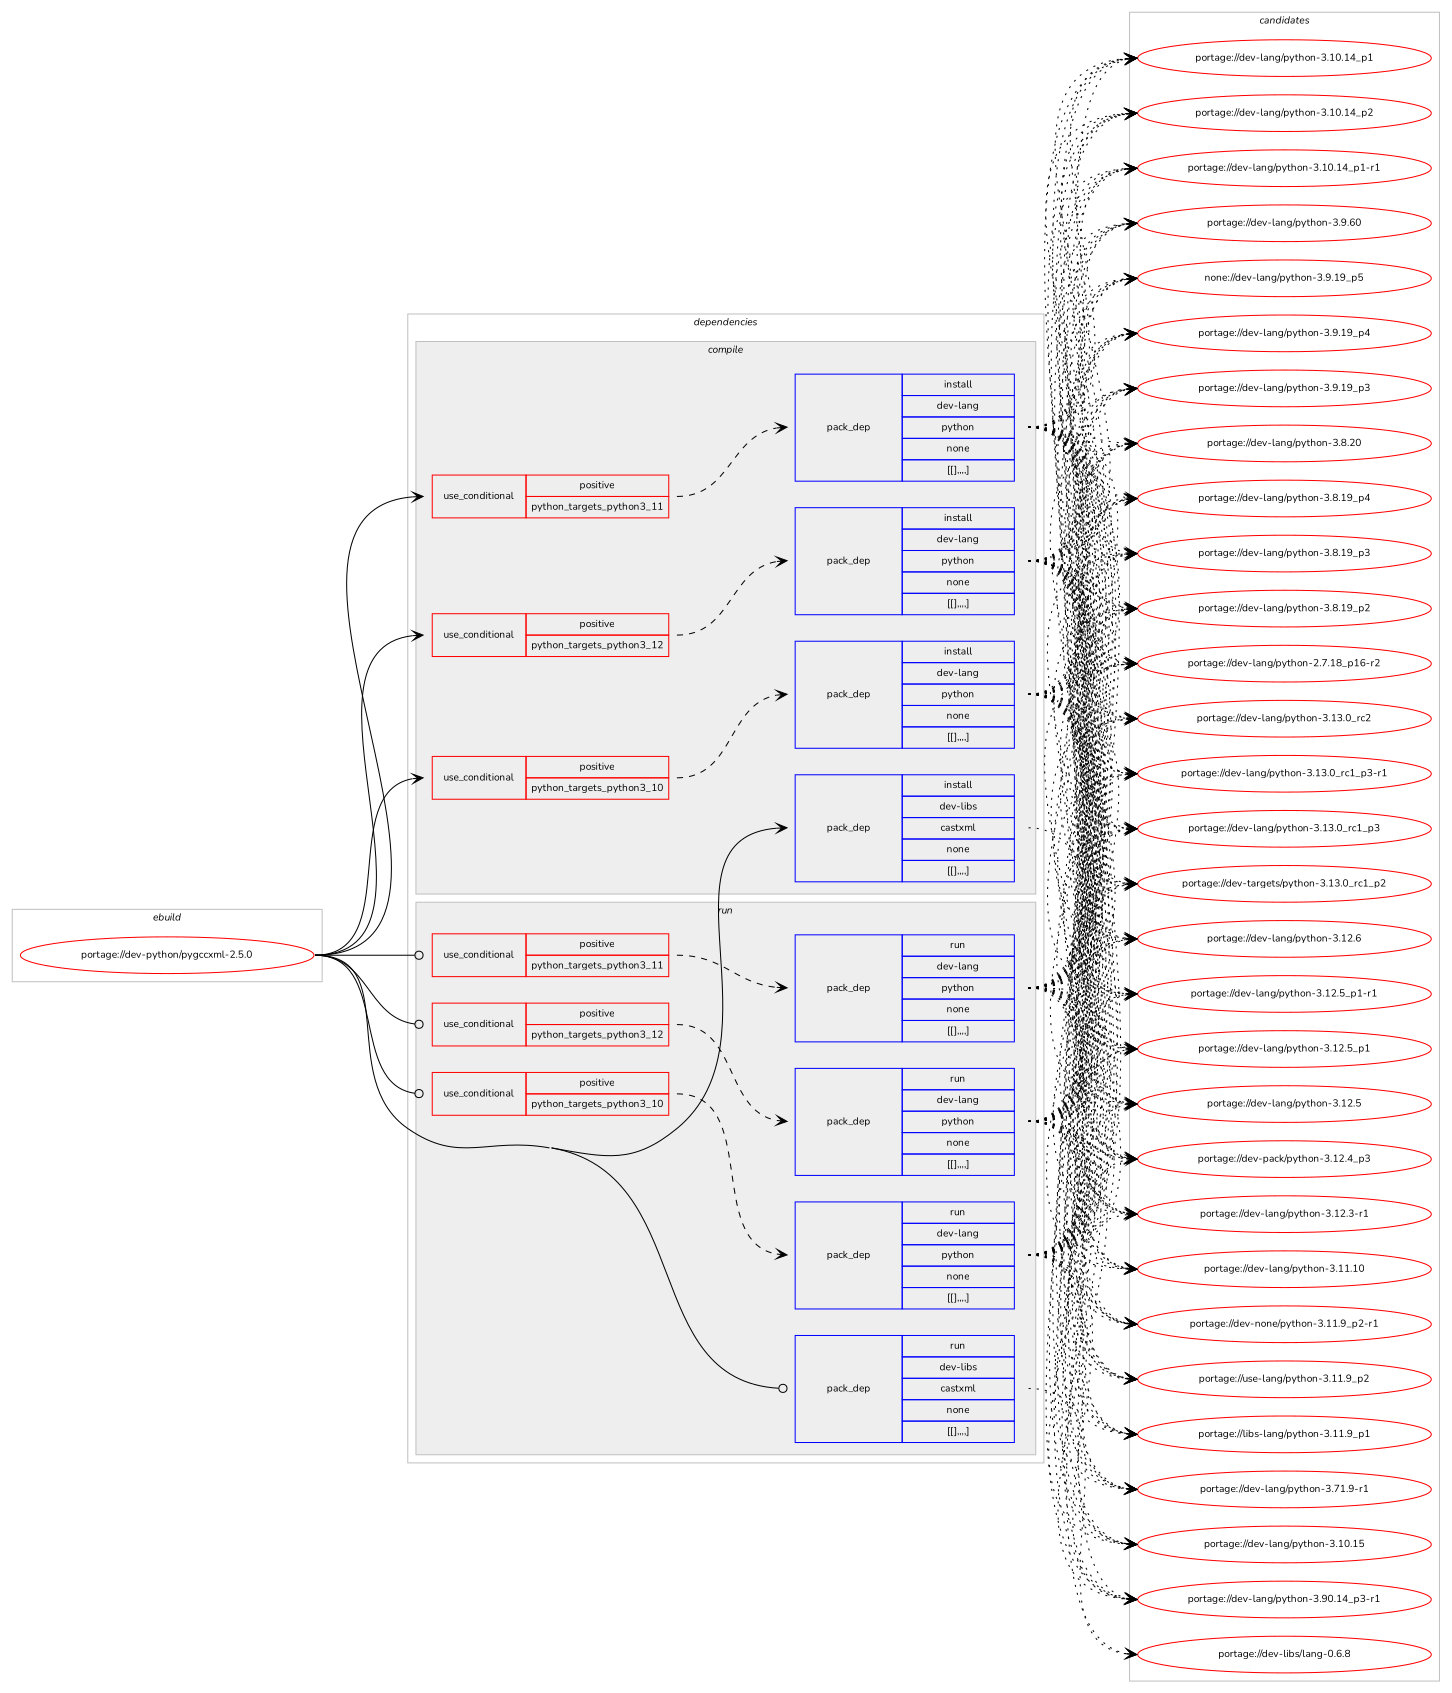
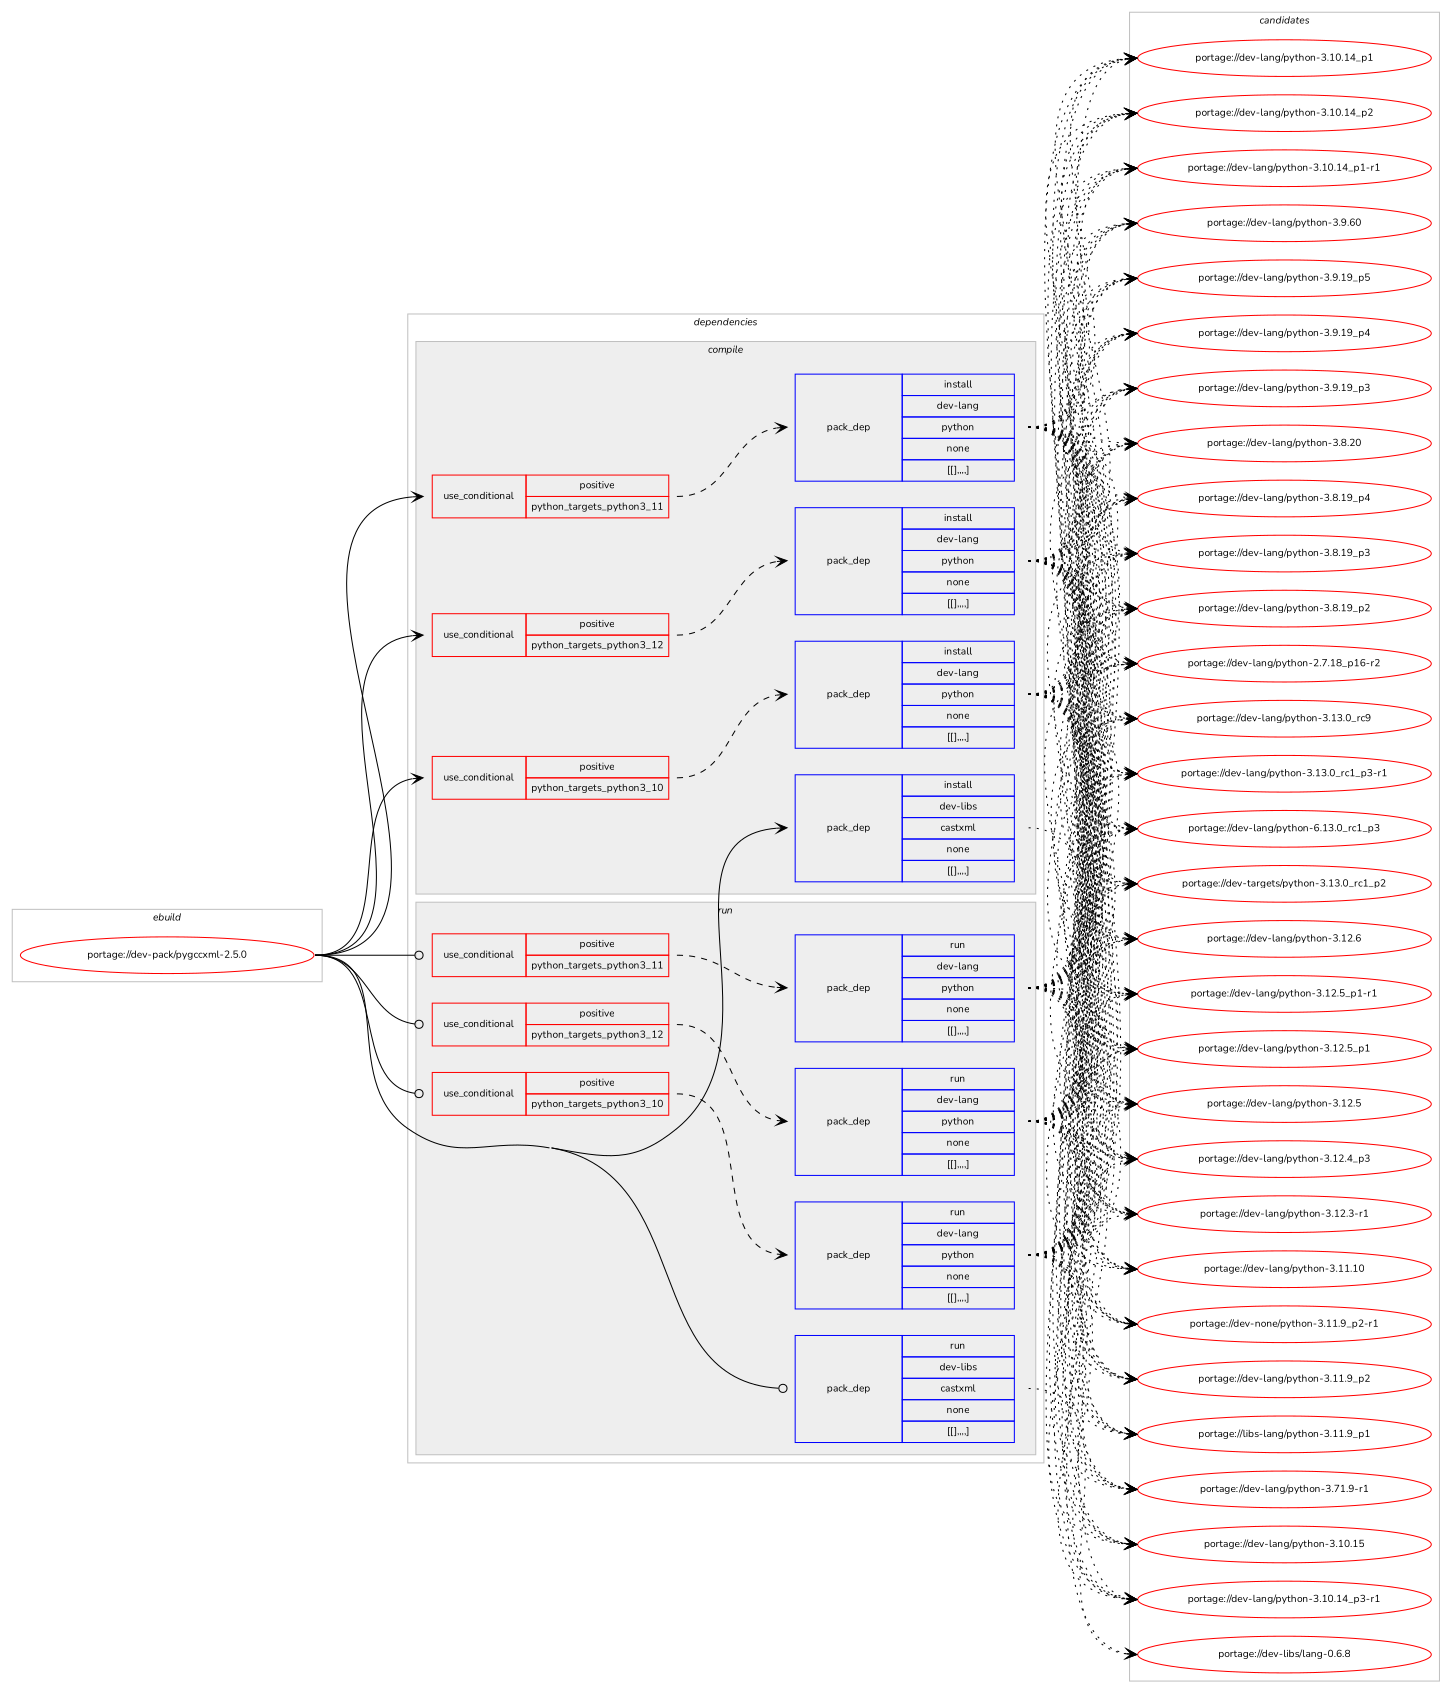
(1285, 278) -> (1285, 278)
(1285, 719) -> (1285, 719)
(1285, 829) -> (1285, 829)
(167, 955) -> (167, 955)
(1285, 1159) -> (1285, 1159)
(1285, 1379) -> (1285, 1379)
(1285, 1600) -> (1285, 1600)
